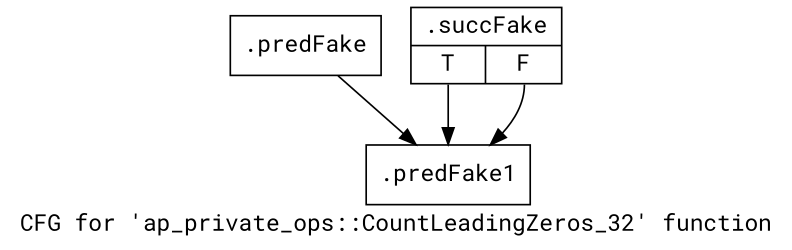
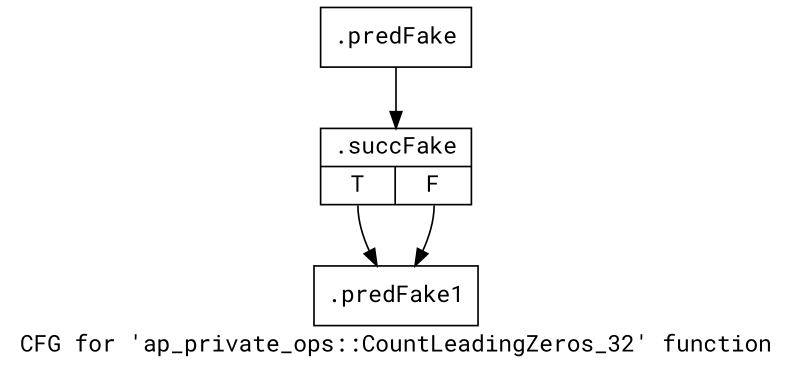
(371, 105) -> (396, 90)
